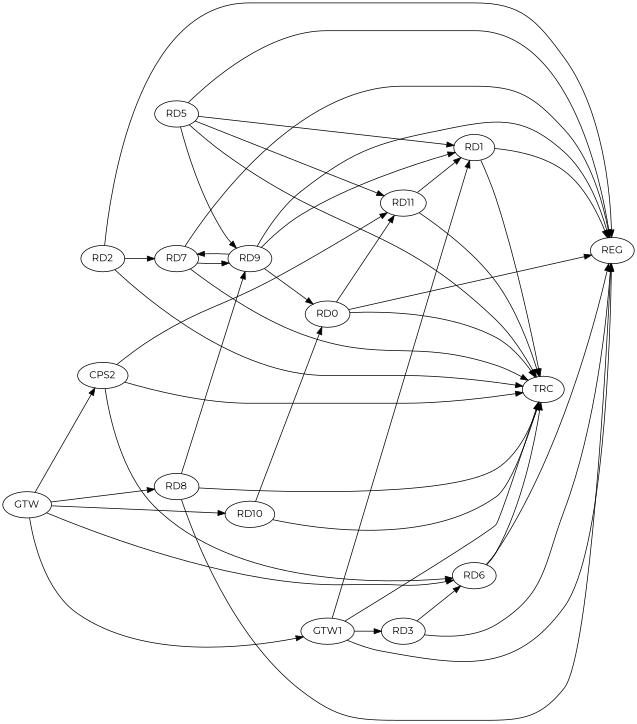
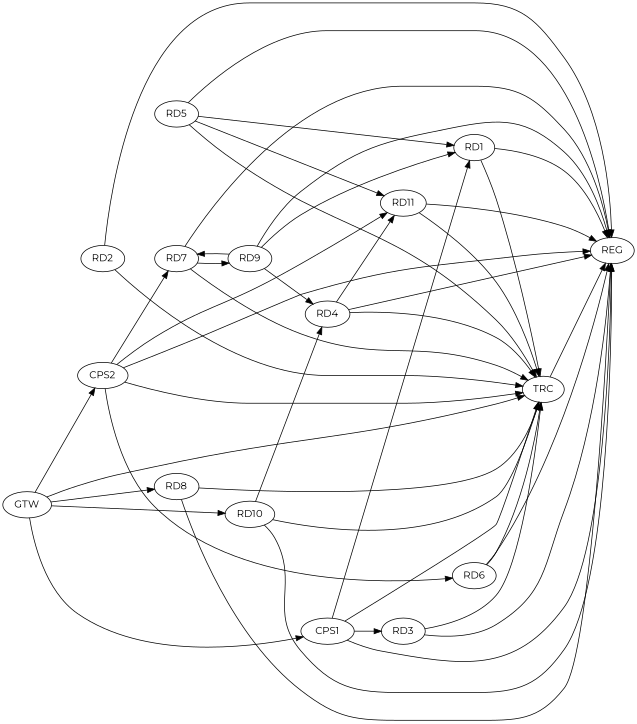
(436, 177) -> (510, 214)
(201, 187) -> none
(136, 259) -> (138, 320)
none -> (335, 285)
(328, 314) -> (328, 314)
none -> (576, 323)
(212, 376) -> none
(242, 574) -> (269, 446)
(436, 606) -> (517, 544)
(328, 631) -> (328, 631)
none -> (550, 666)
